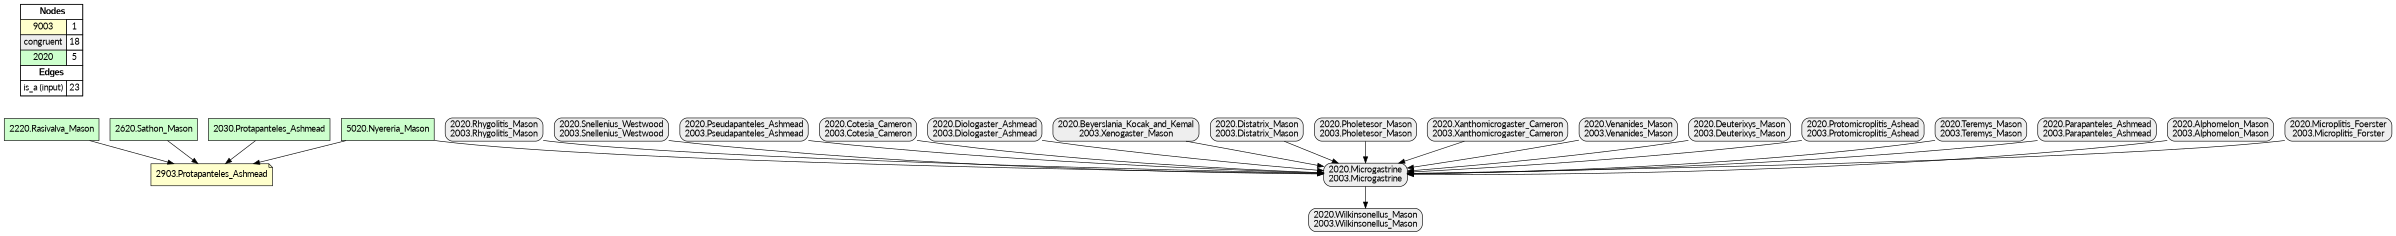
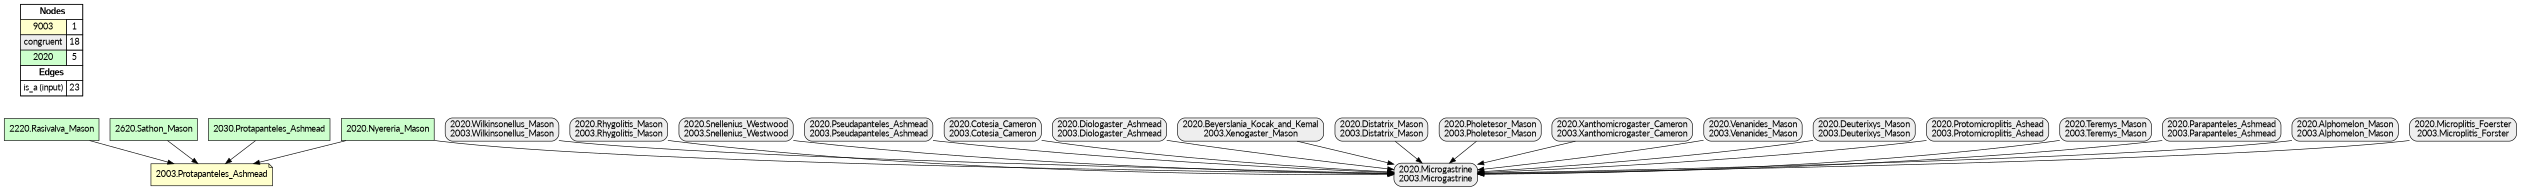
(388, 130) -> (388, 130)
(212, 175) -> (212, 175)
(1366, 194) -> (1014, 164)
